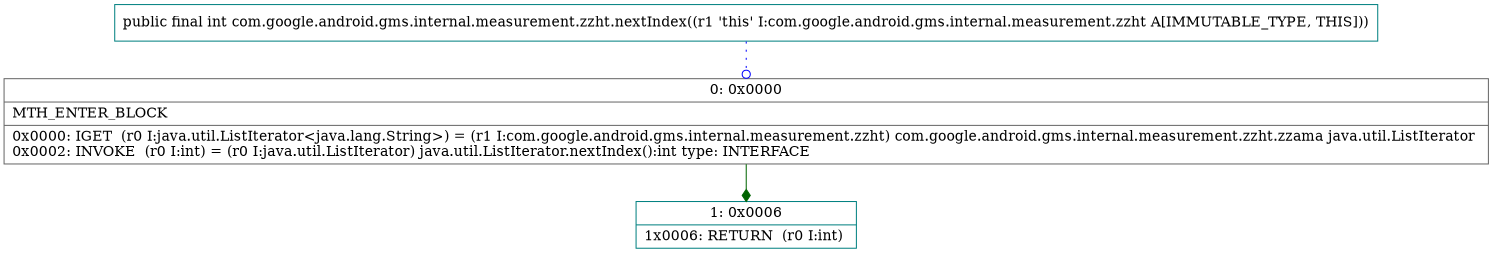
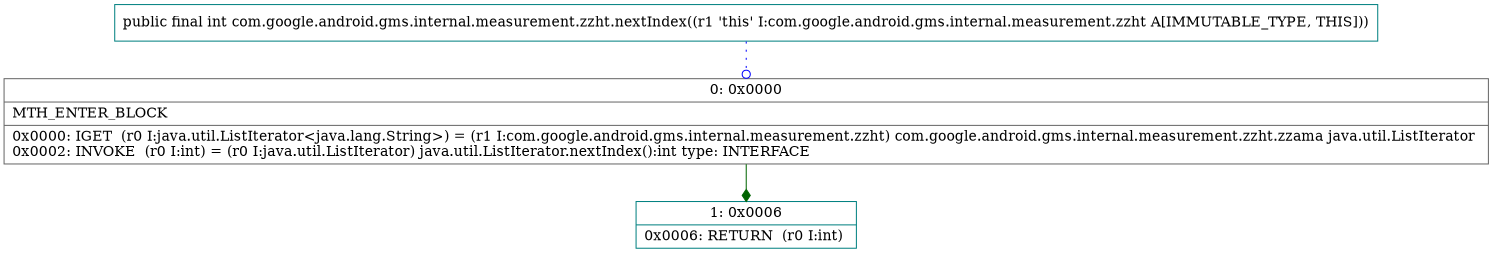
(746, 236) -> (746, 236)
